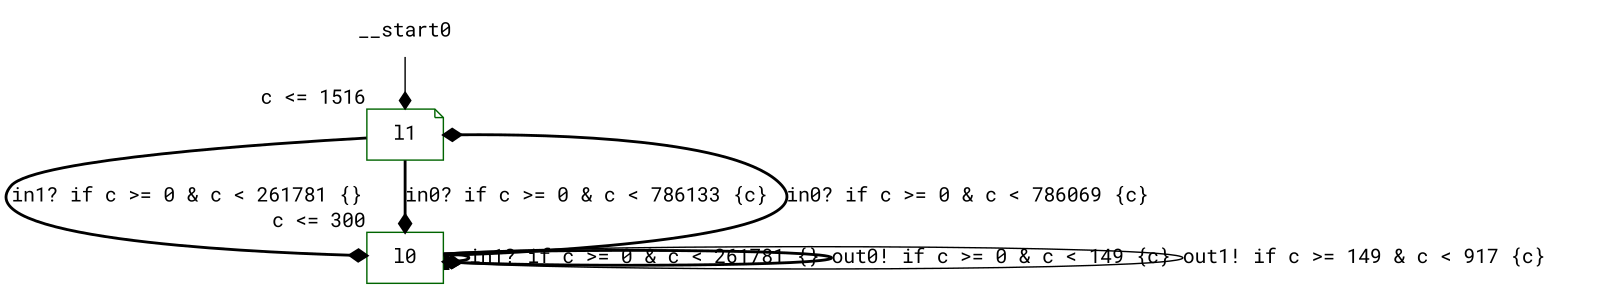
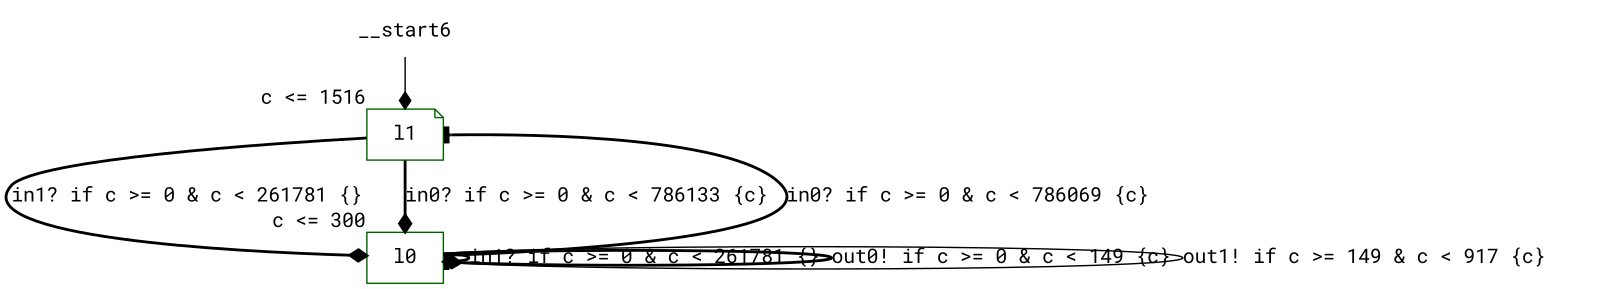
(405, 31) -> (405, 31)
(785, 204) -> (784, 199)
